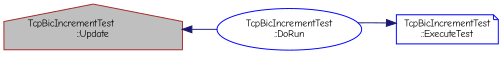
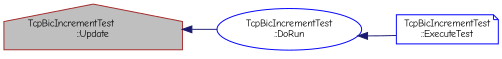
(372, 23) -> (382, 36)
